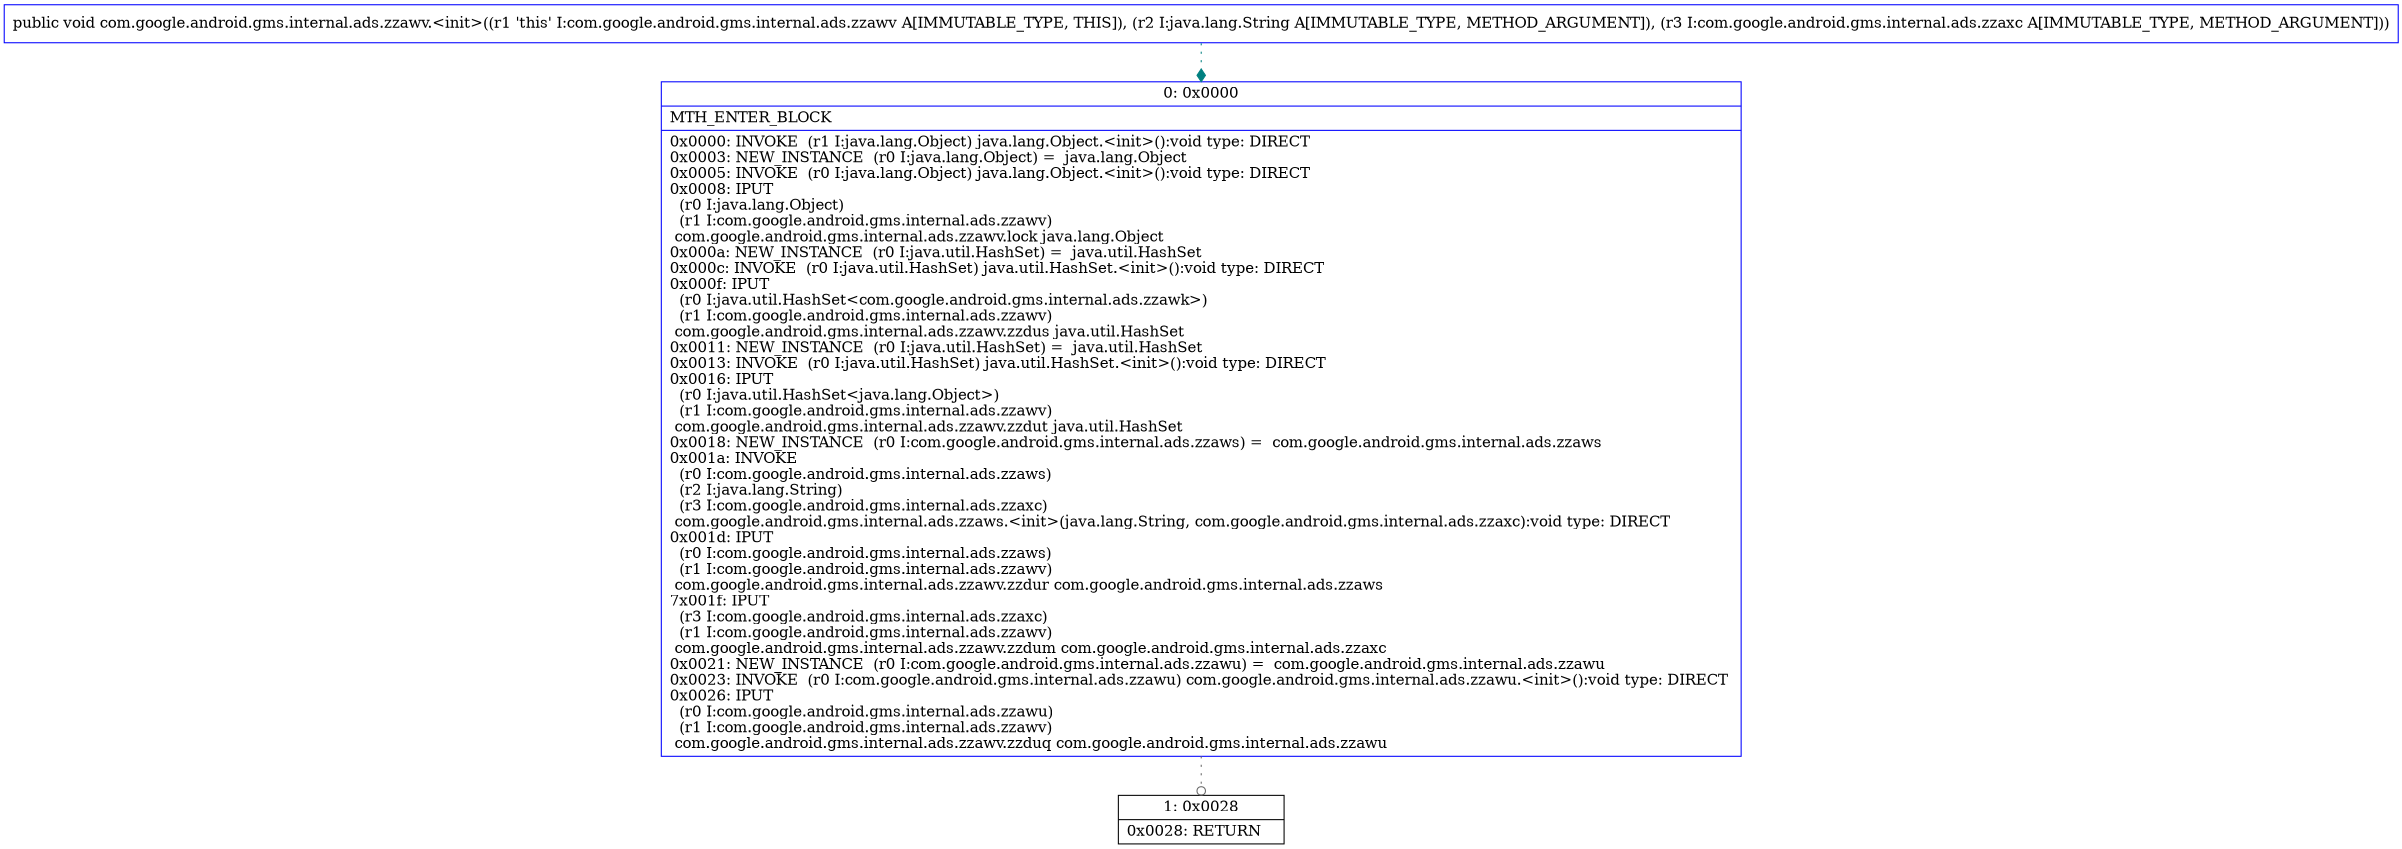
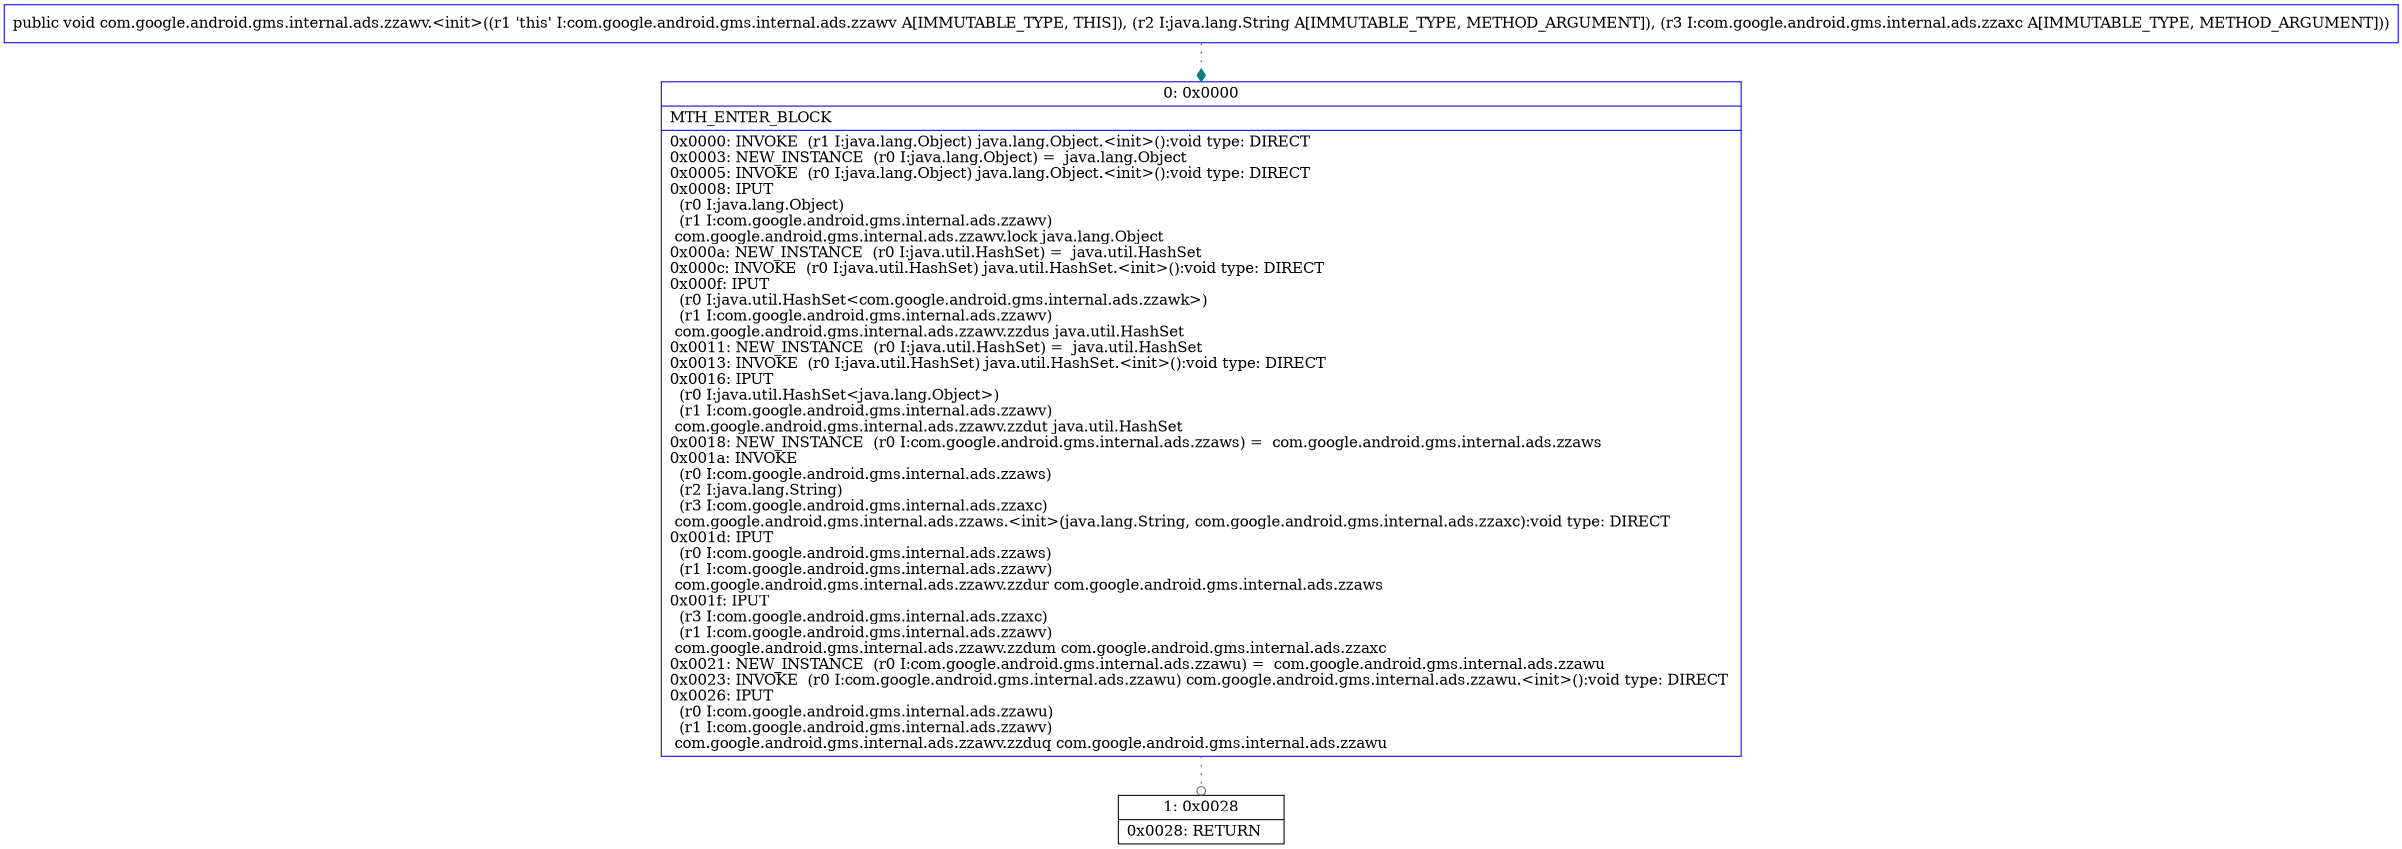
(724, 601) -> (724, 601)
